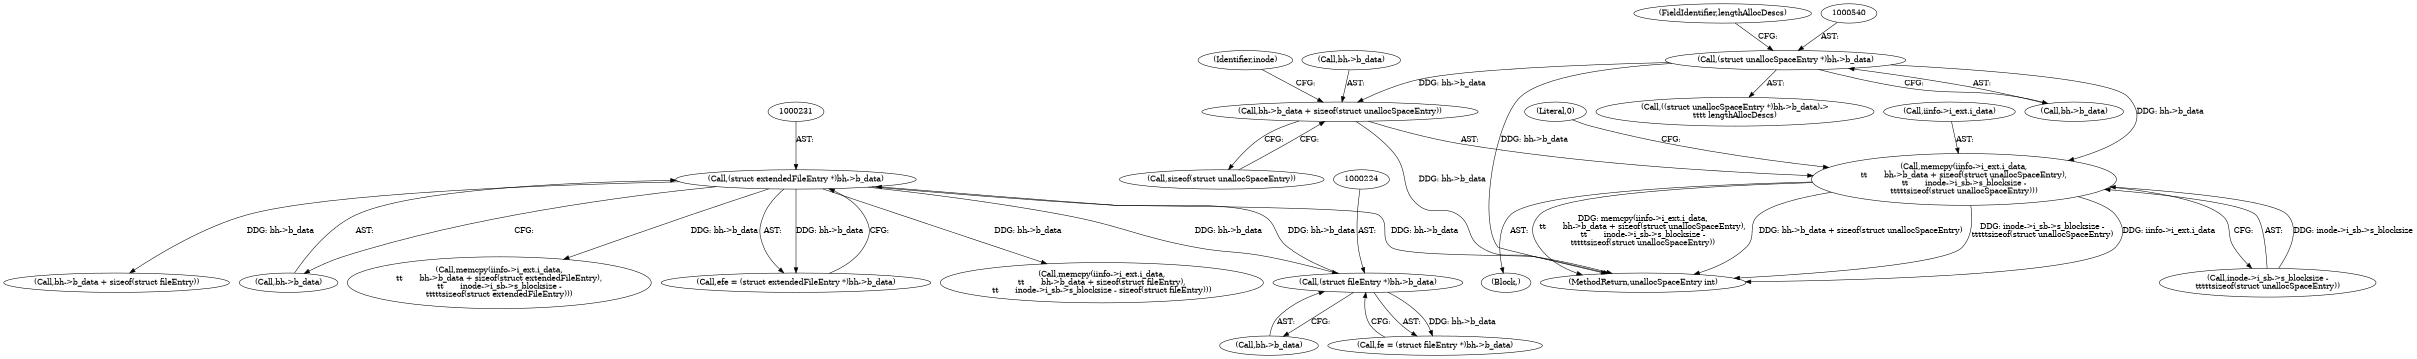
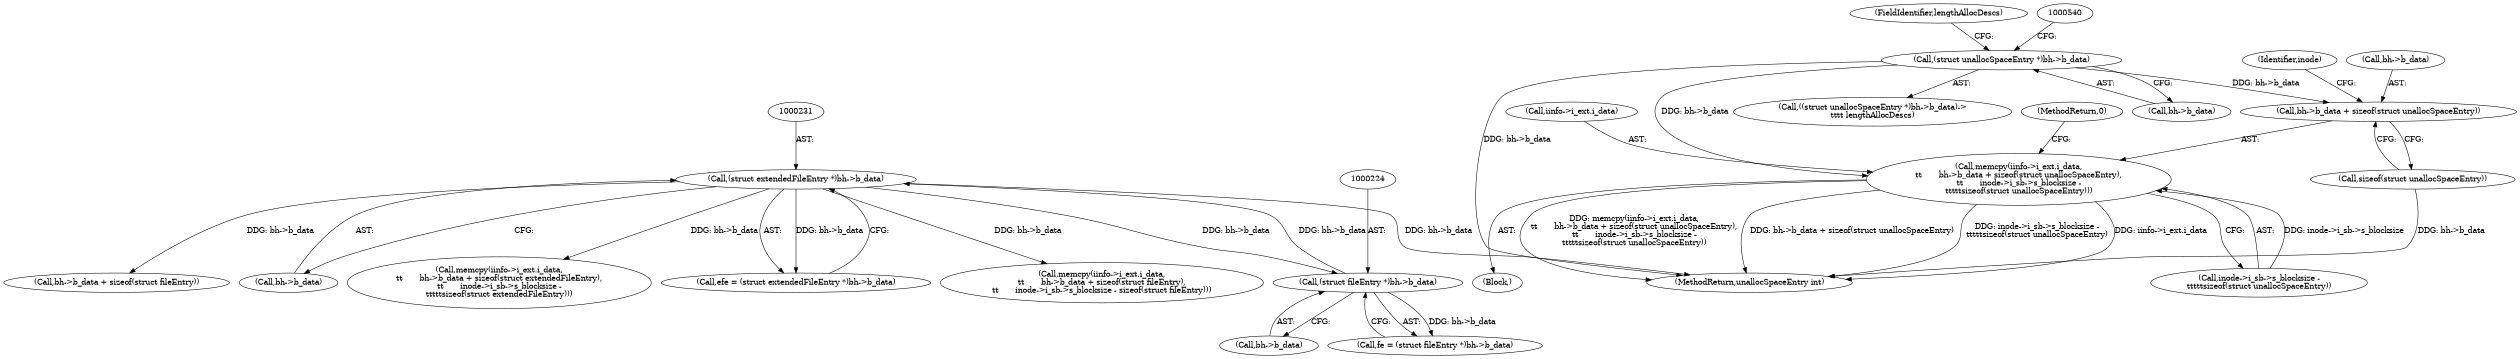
(1831, 37) -> (2048, 37)
(1555, 112) -> (2072, 112)
(1464, 220) -> (2151, 257)
